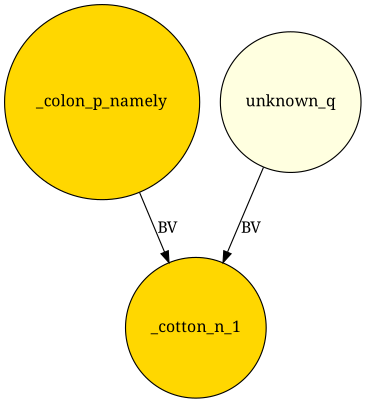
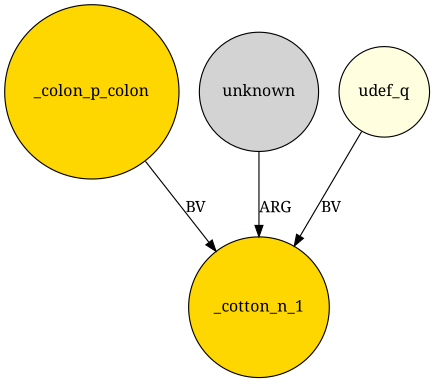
none -> (259, 92)
(102, 102) -> (92, 92)
(291, 102) -> (384, 92)
